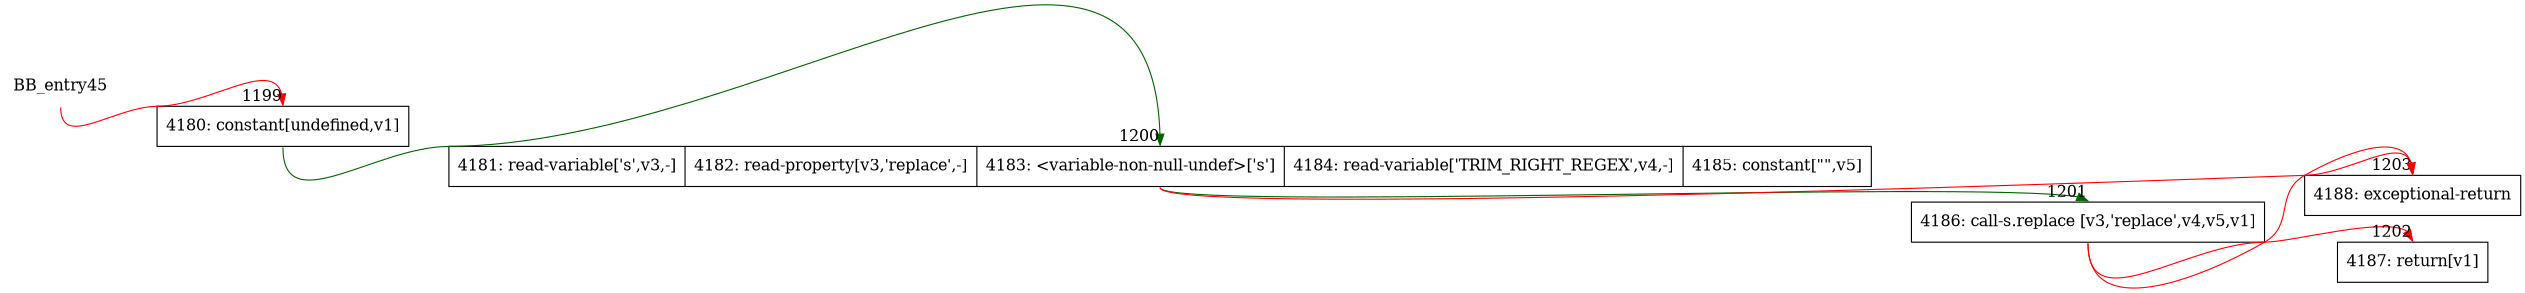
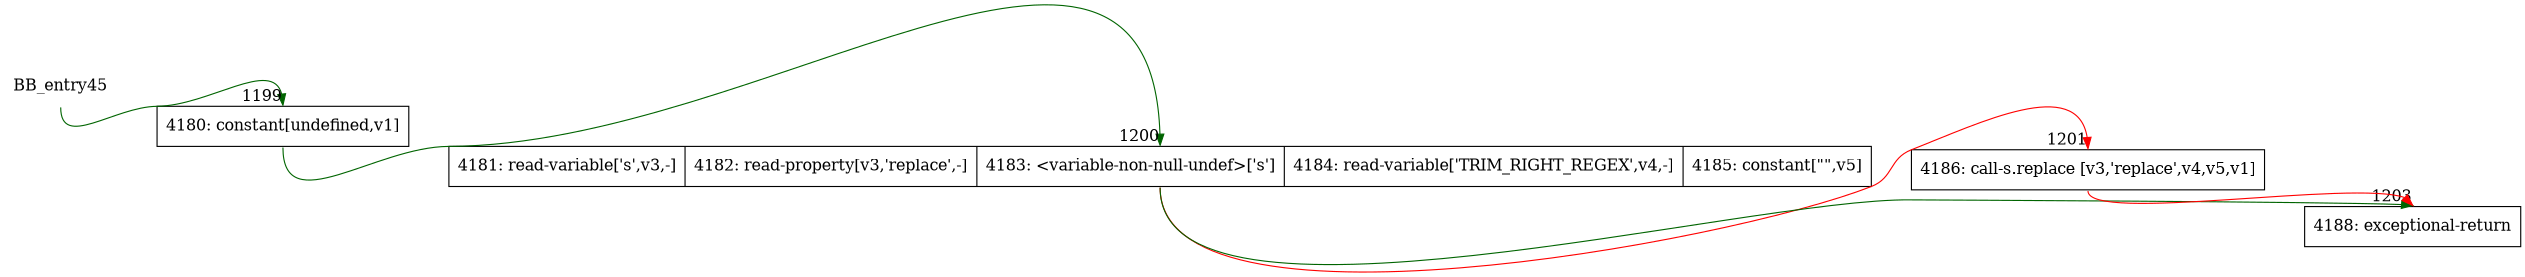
(168, 105) -> (168, 105)
(2009, 185) -> (1700, 224)
(1619, 194) -> (1628, 246)
(2413, 262) -> none
